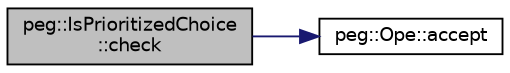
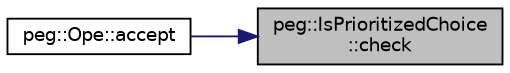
(276, 36) -> (215, 36)
